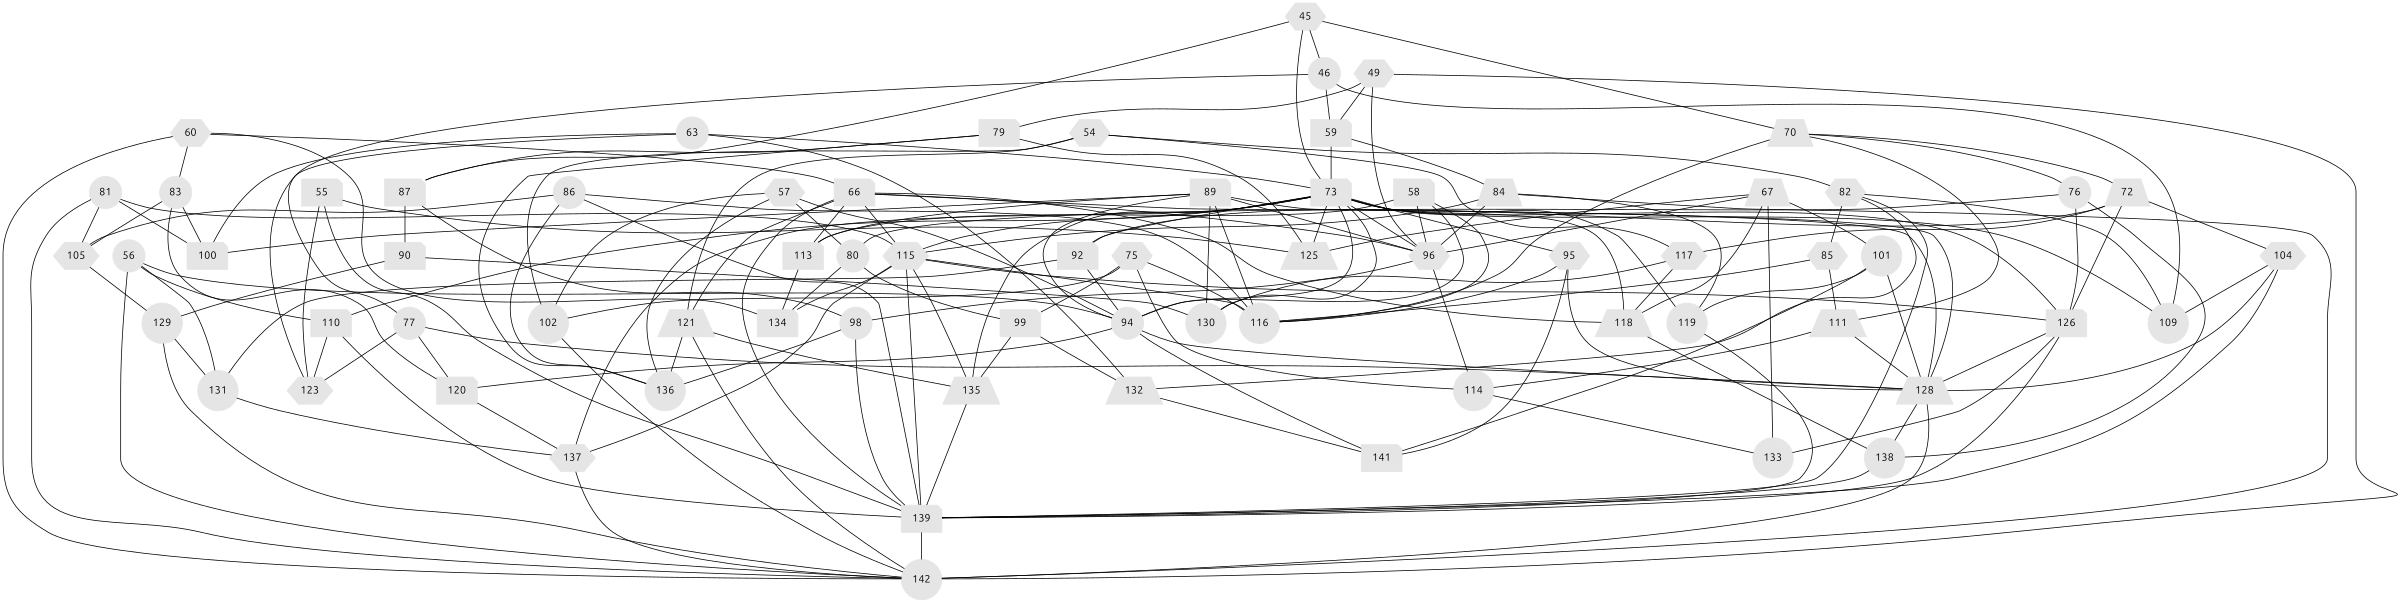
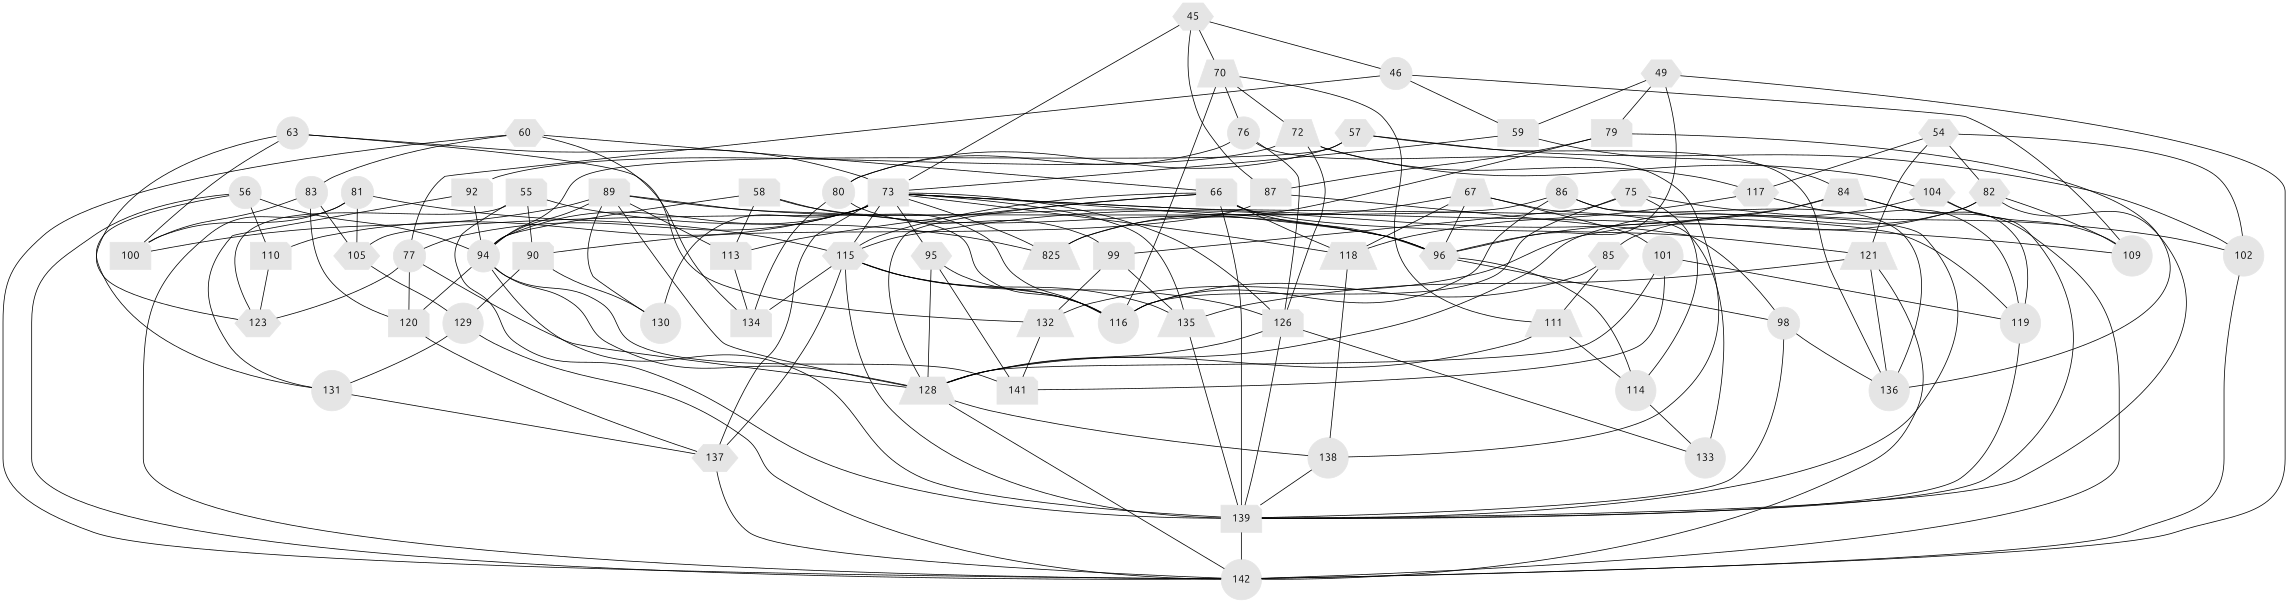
(1201, 215) -> (646, 226)
none -> (530, 224)
(1309, 256) -> (1051, 256)
(1442, 280) -> (1891, 211)
(598, 490) -> (848, 408)
